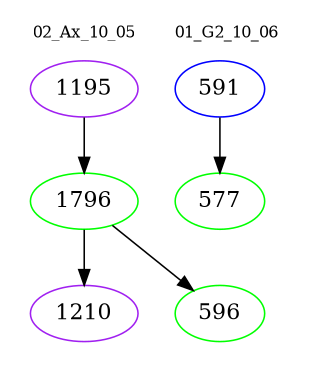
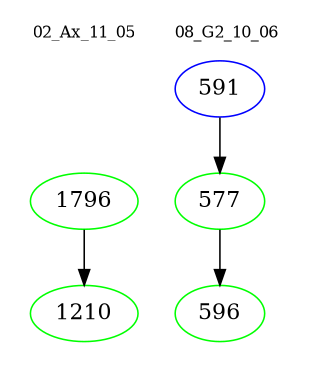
(84, 34) -> (84, 34)
(227, 34) -> (227, 34)
(84, 89) -> none
(140, 247) -> (220, 250)
(84, 314) -> (84, 314)
